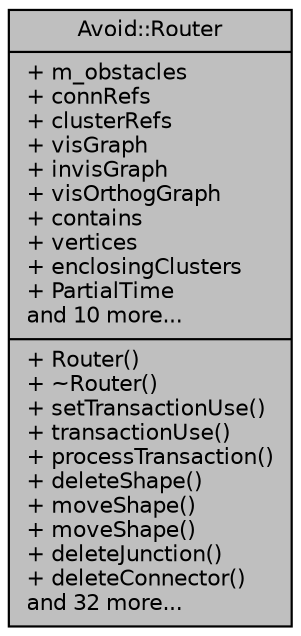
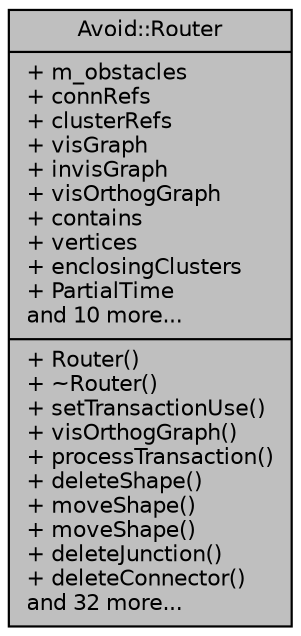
(129, 433) -> (133, 433)
